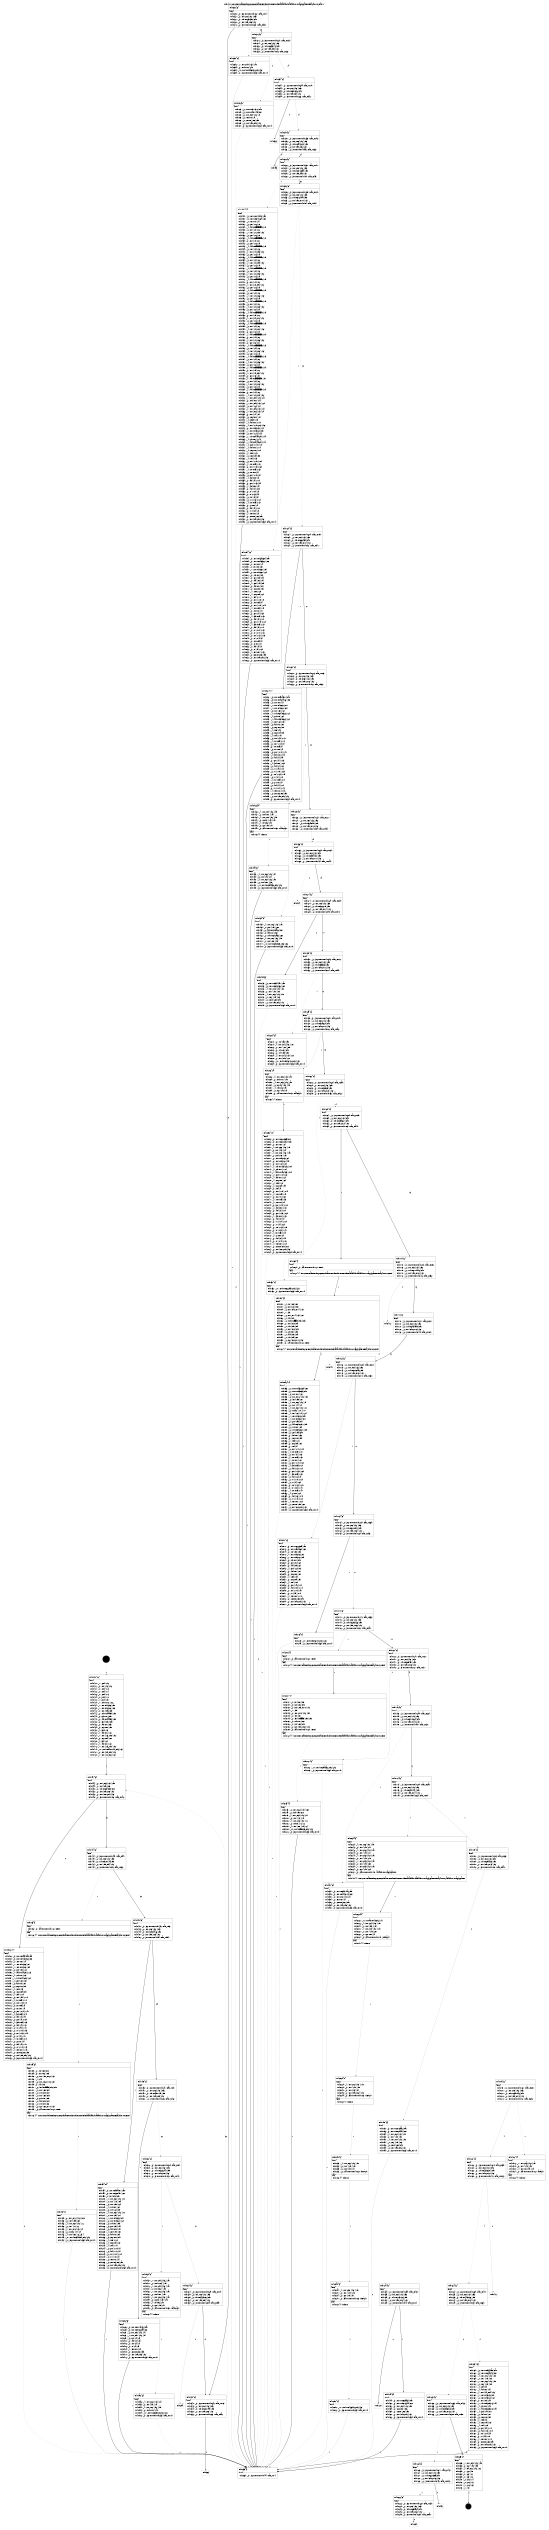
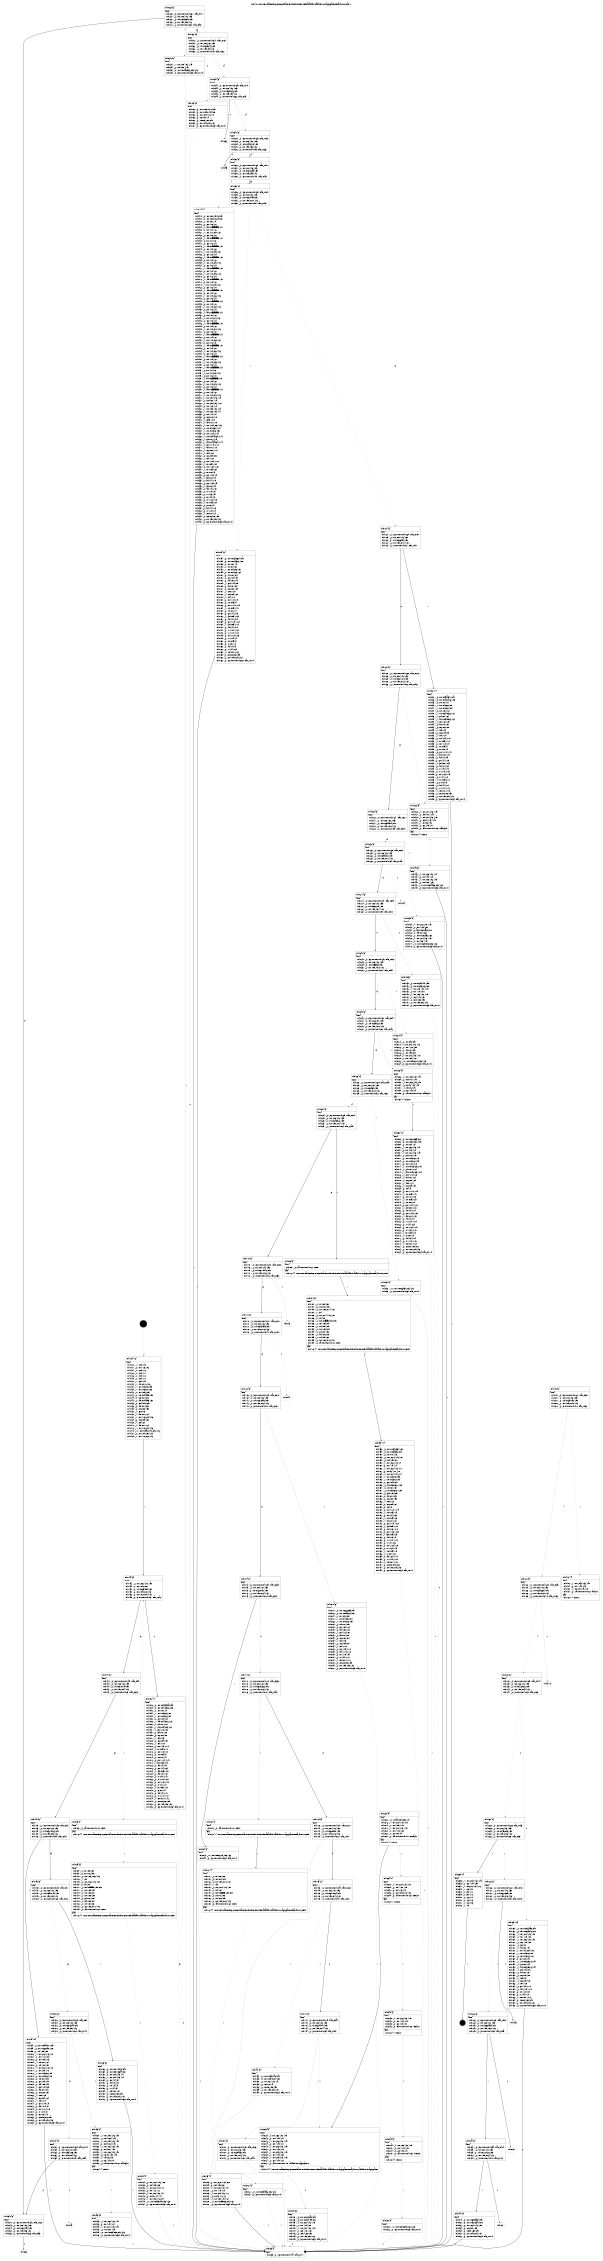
(301, 944) -> (397, 944)
(388, 1896) -> (380, 1990)
none -> (486, 2086)
